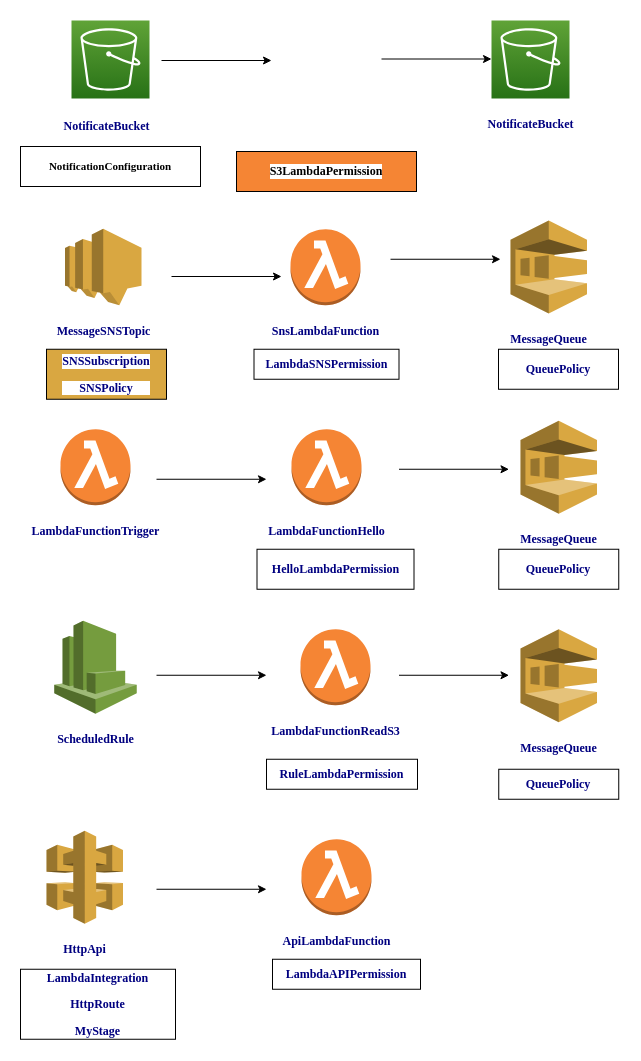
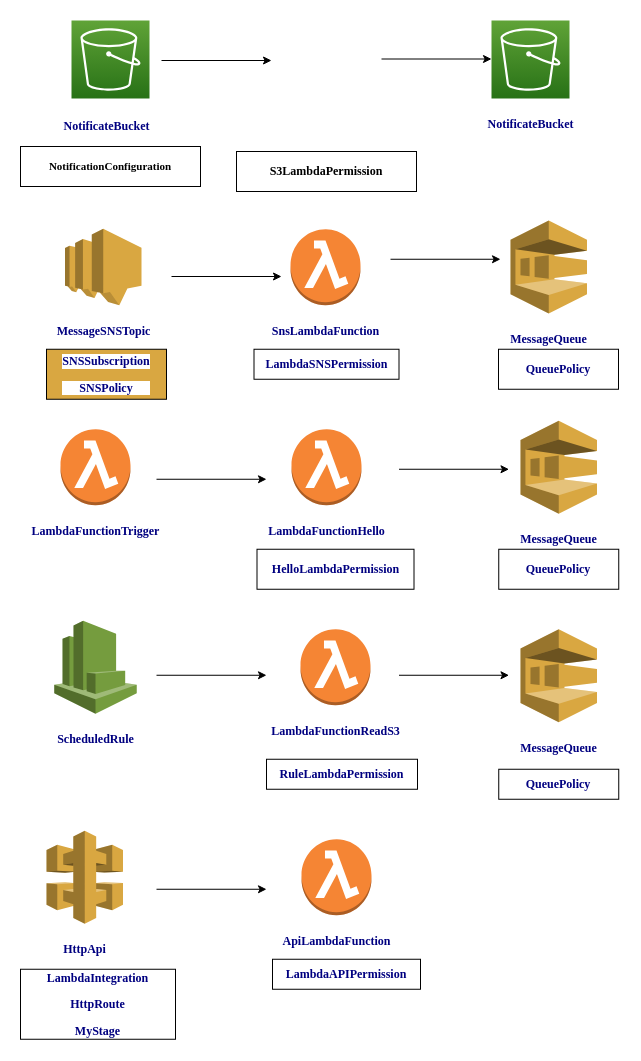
(327, 172) -> (327, 172)
